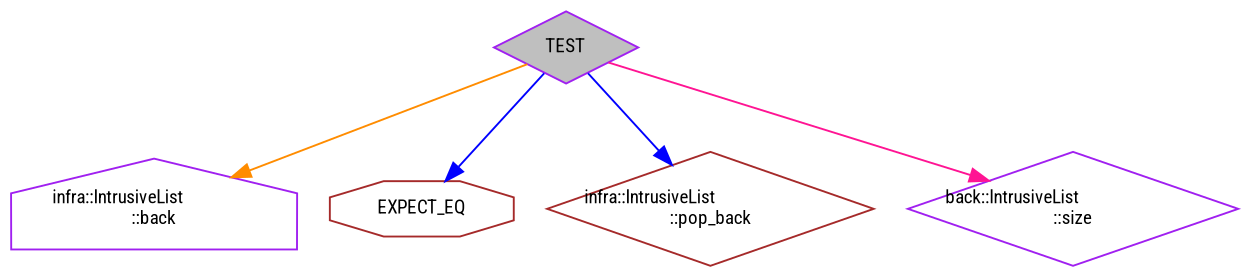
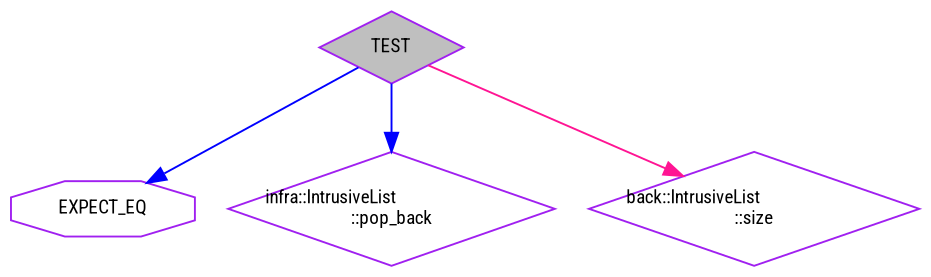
(154, 209) -> none
(422, 209) -> (103, 209)
(710, 209) -> (392, 209)
